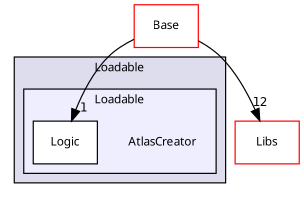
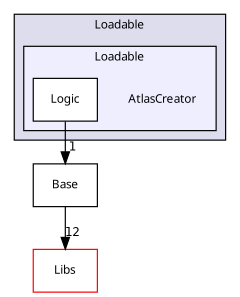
(166, 26) -> (65, 185)
(98, 69) -> (65, 137)
